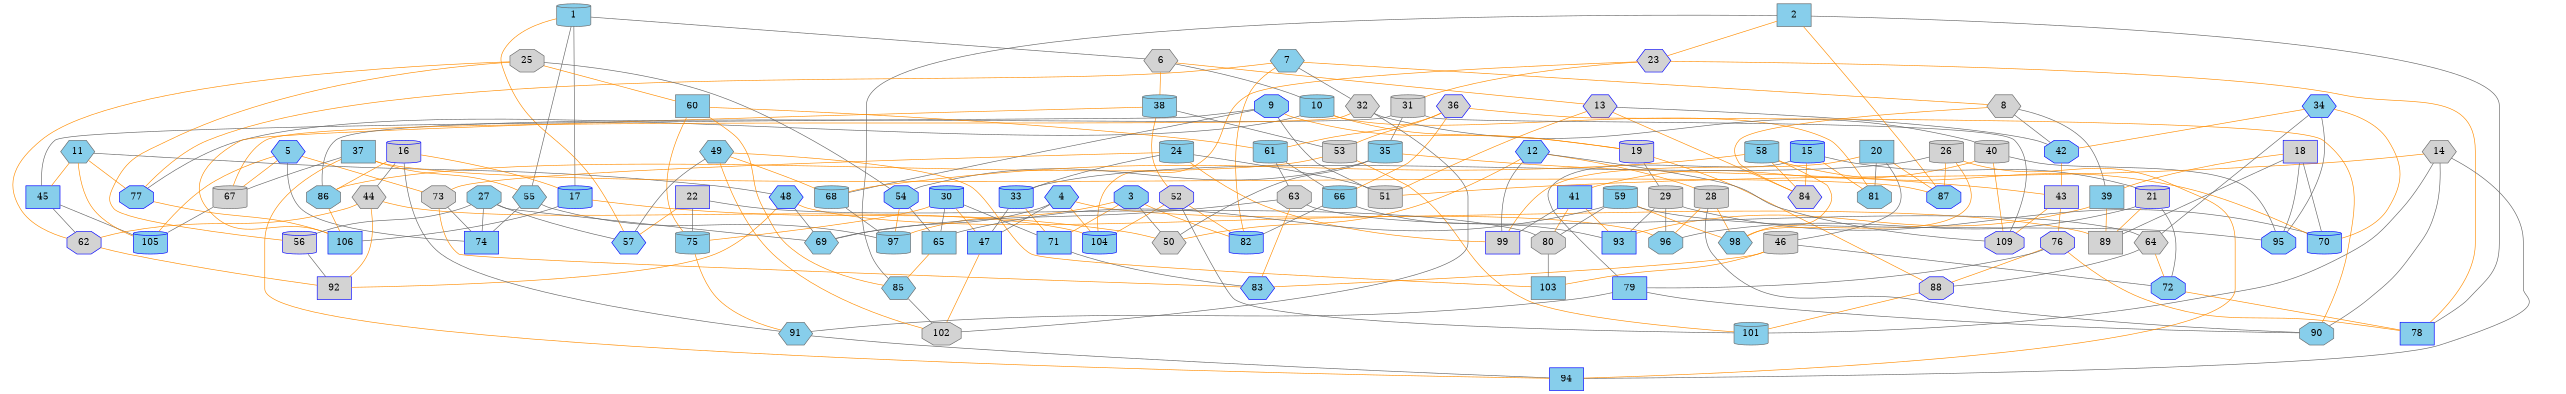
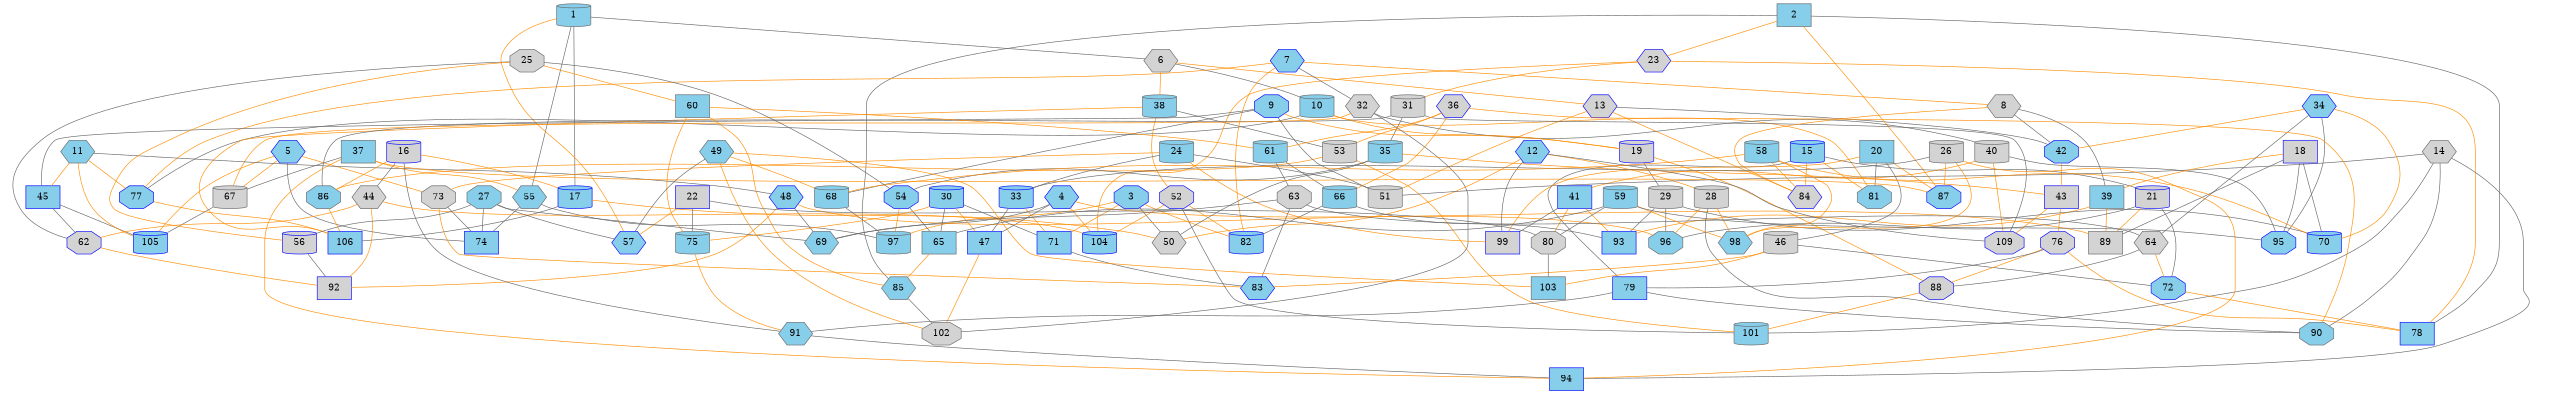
(1287, 61) -> (1287, 61)
(204, 89) -> (204, 89)
(1913, 176) -> (1913, 176)
(1276, 243) -> (1276, 243)
